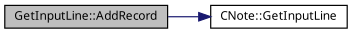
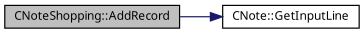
(86, 17) -> (92, 17)
